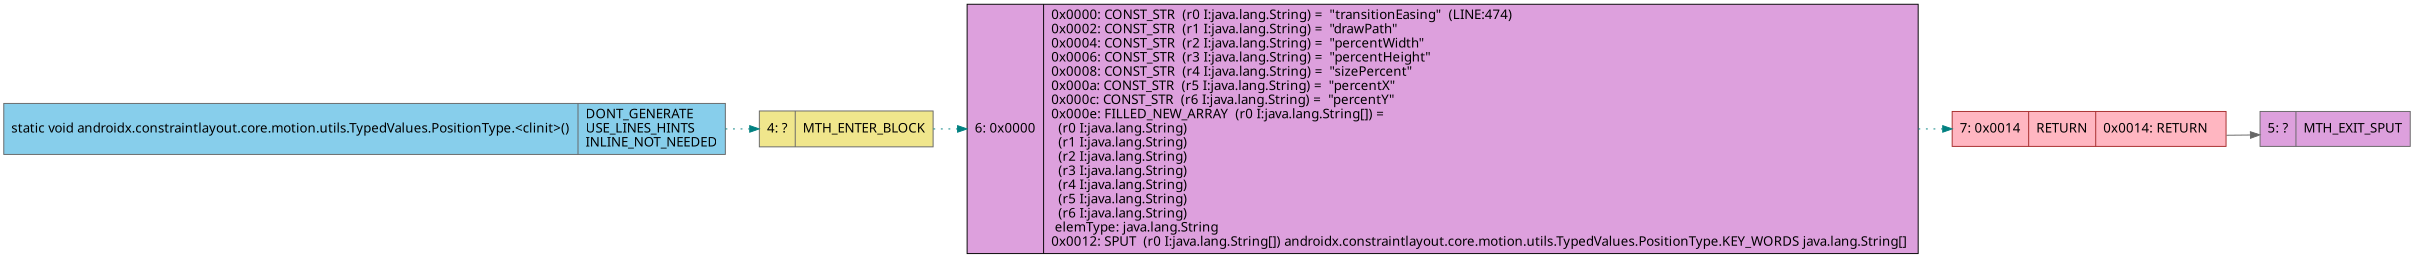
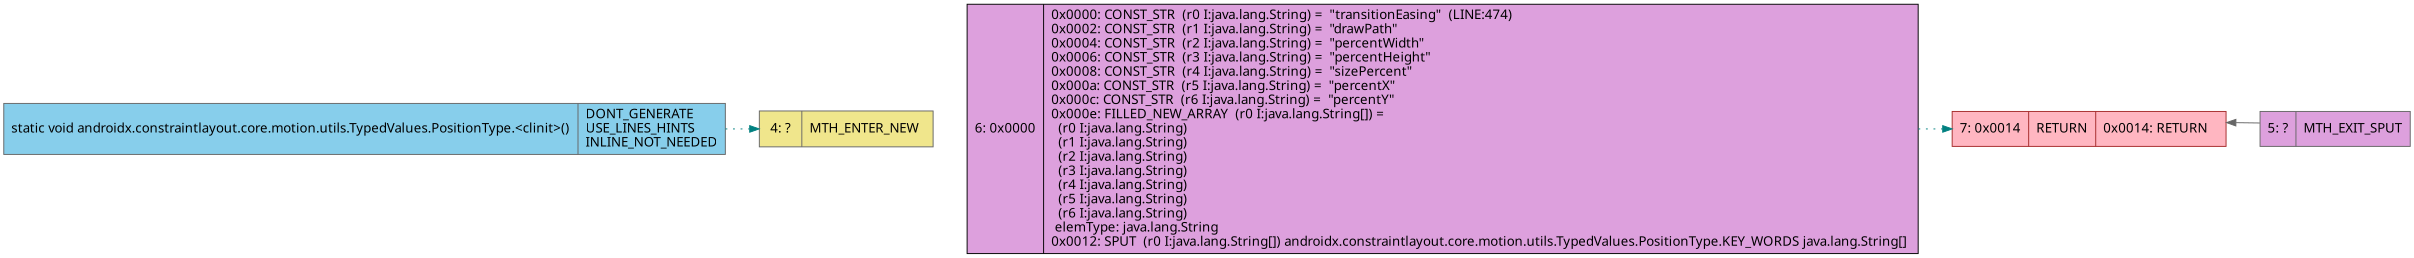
(864, 128) -> (864, 128)
(945, 129) -> none
(2238, 135) -> (2248, 123)
